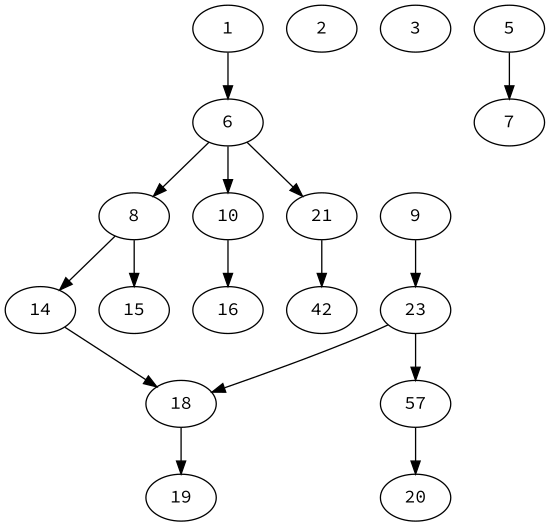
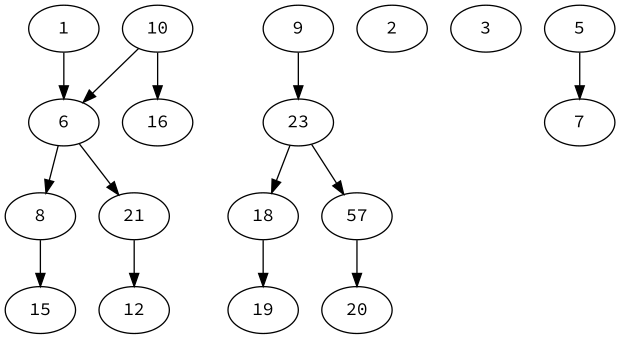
(228, 163) -> (116, 71)
(40, 310) -> none
(322, 310) -> (134, 310)
